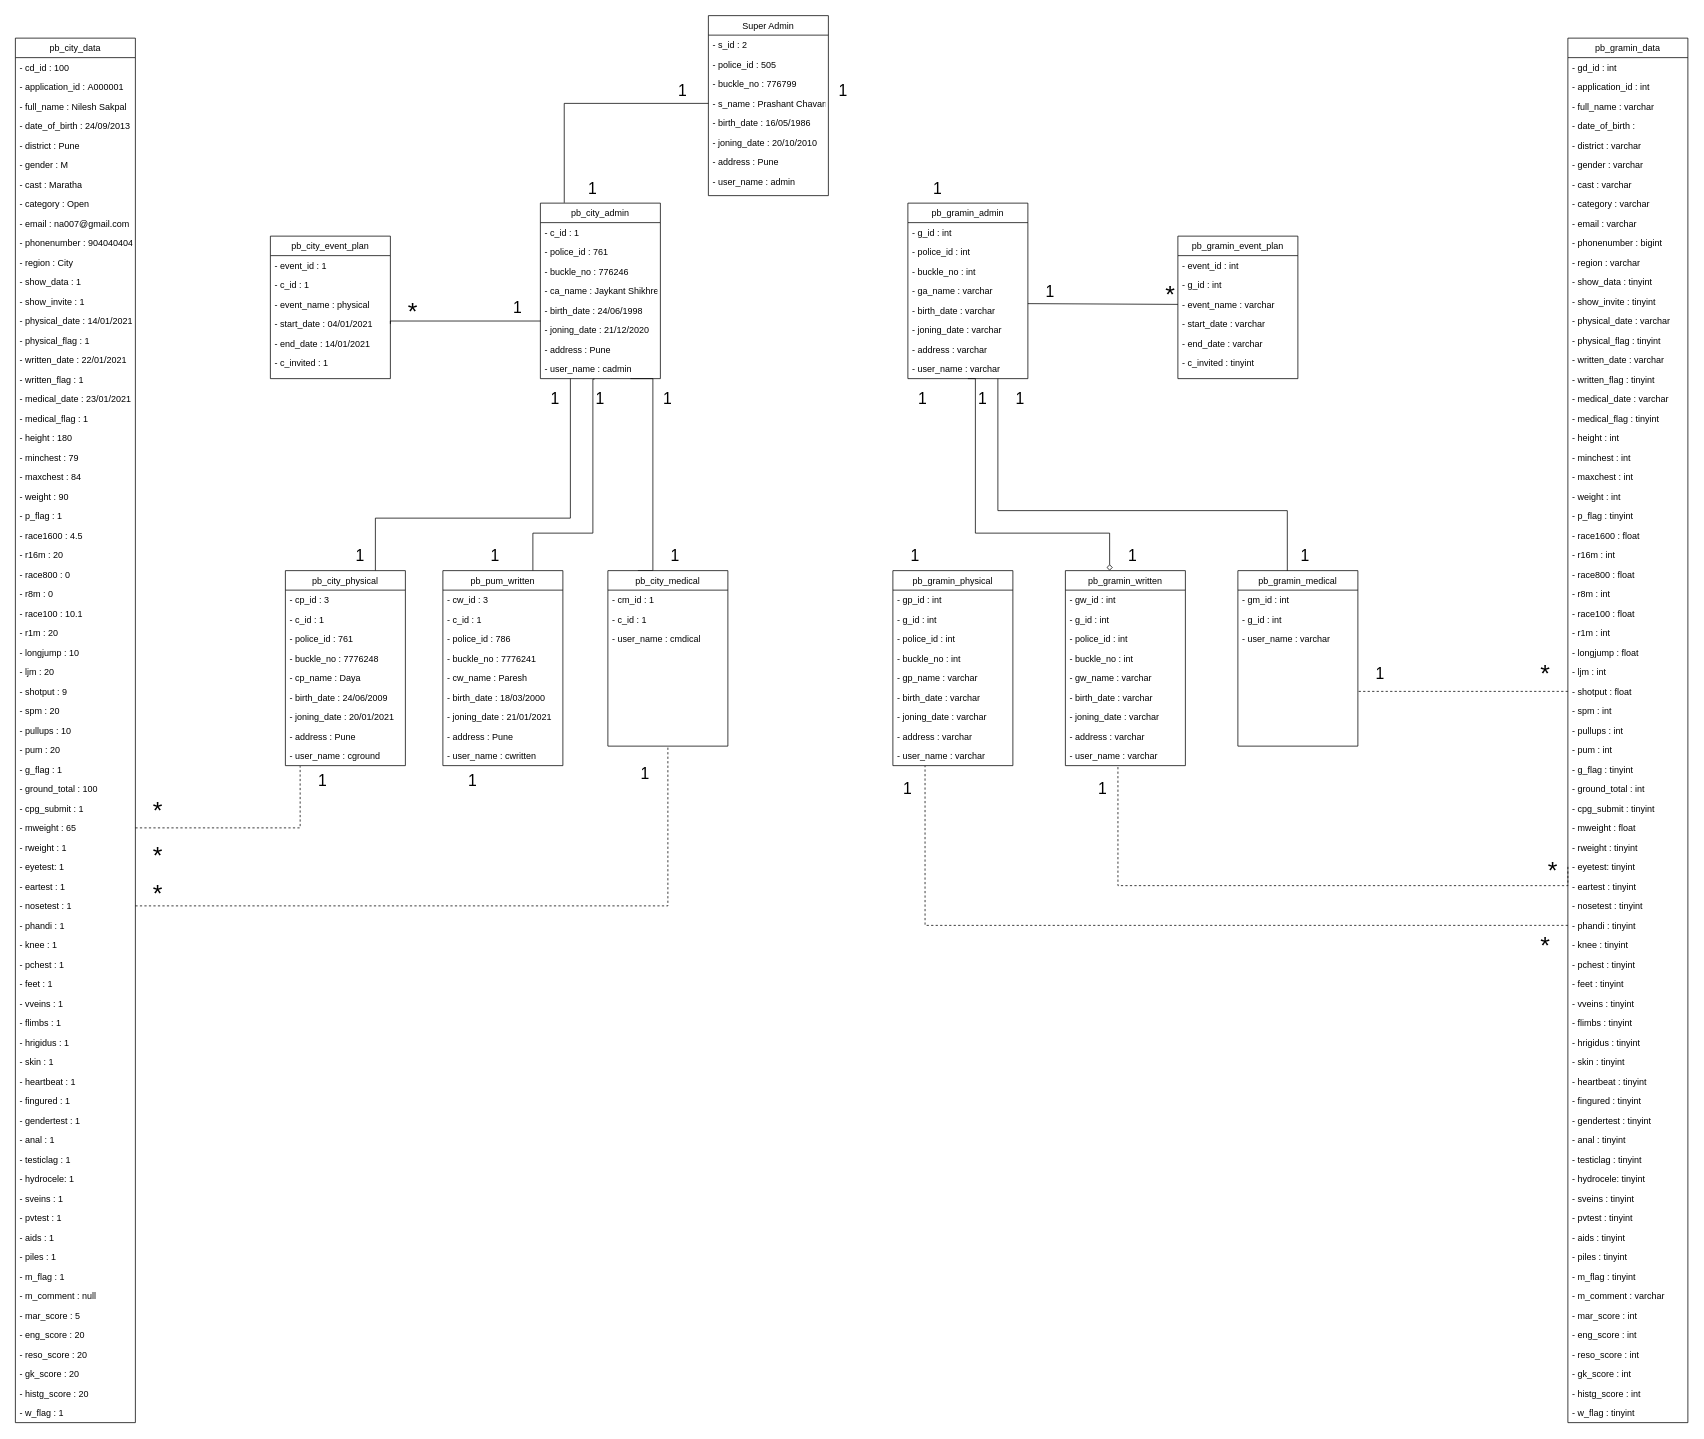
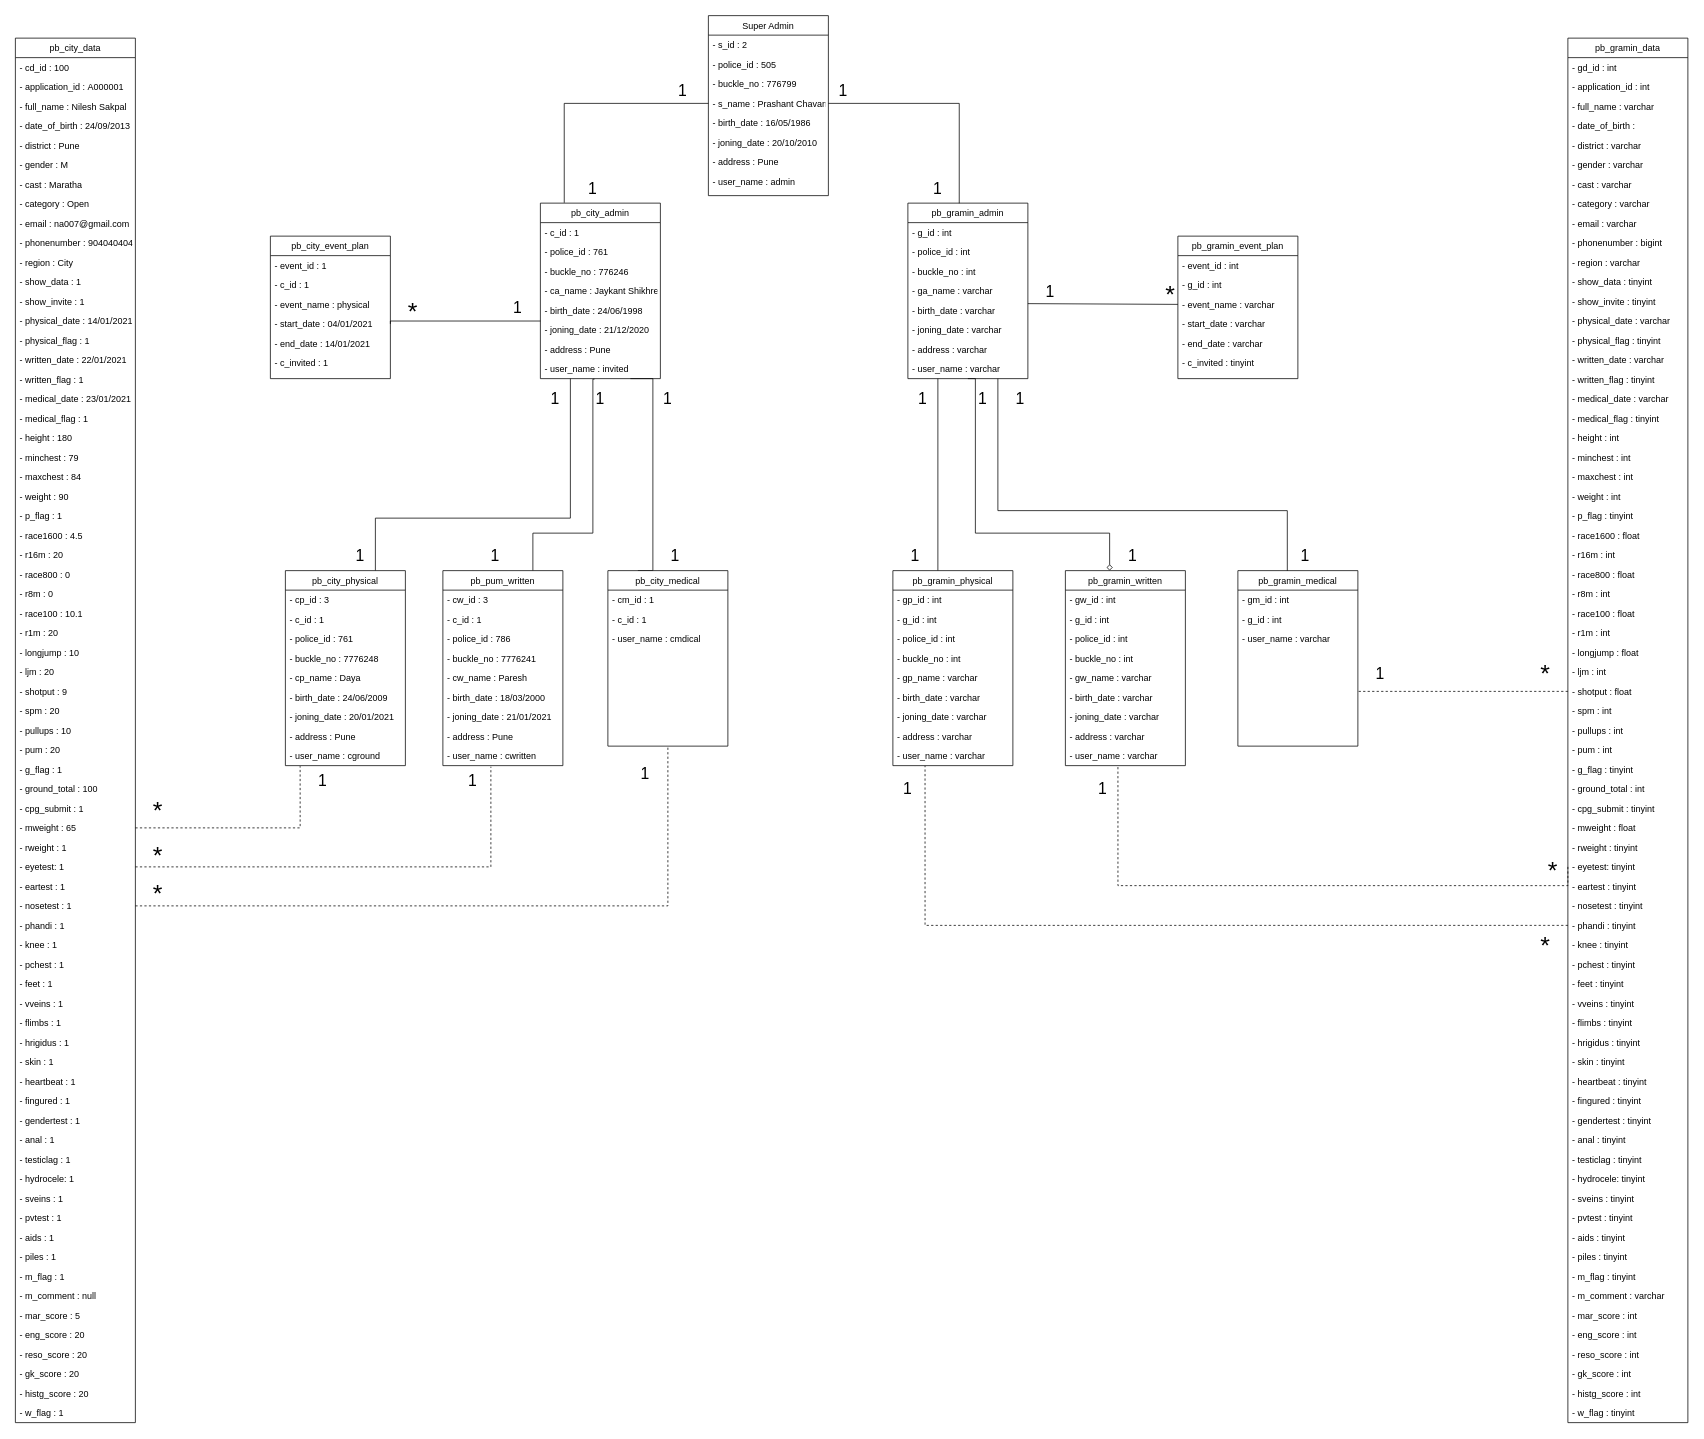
none -> (944, 103)
(589, 369) -> (590, 369)
none -> (938, 475)
none -> (364, 867)
